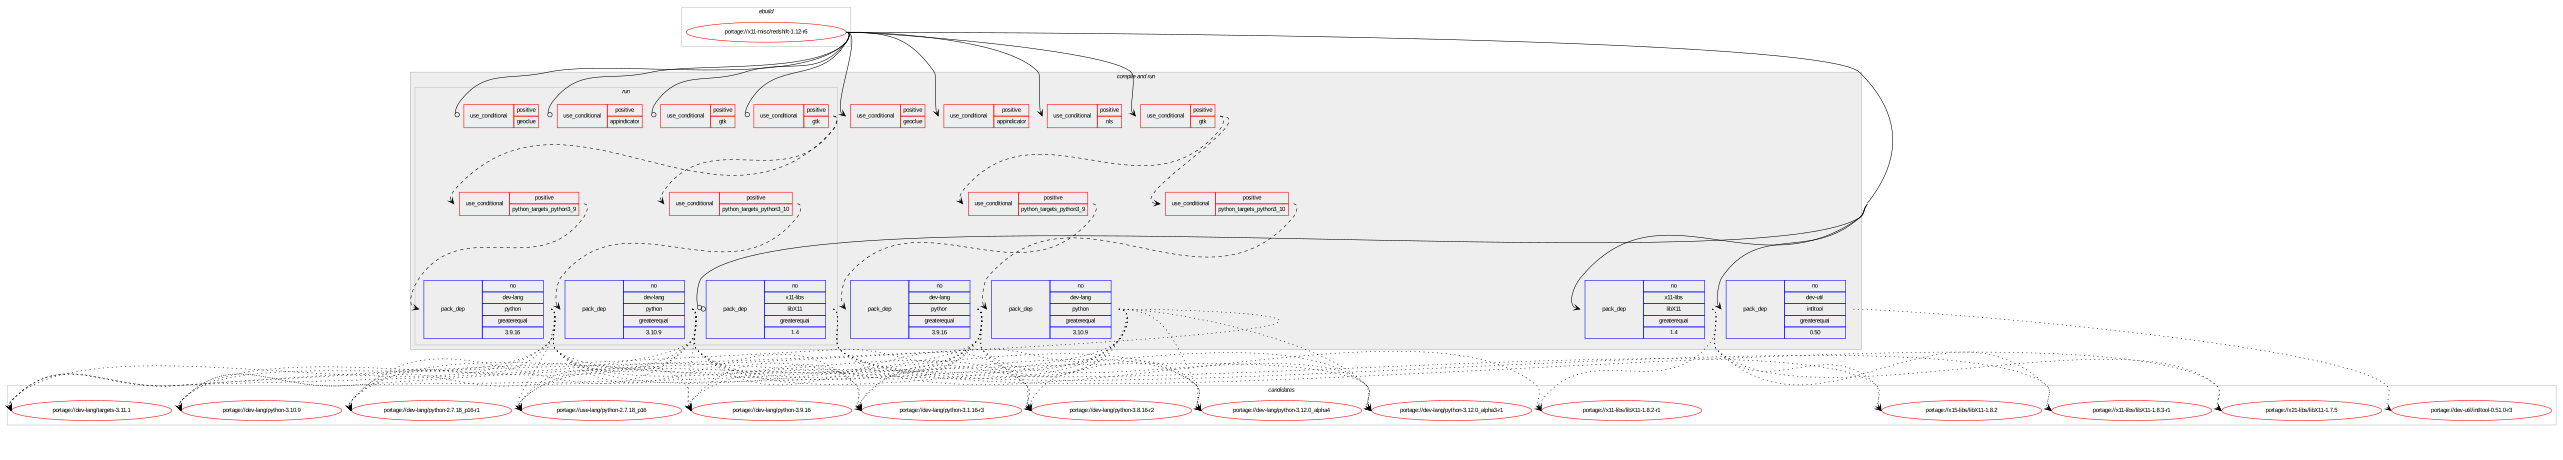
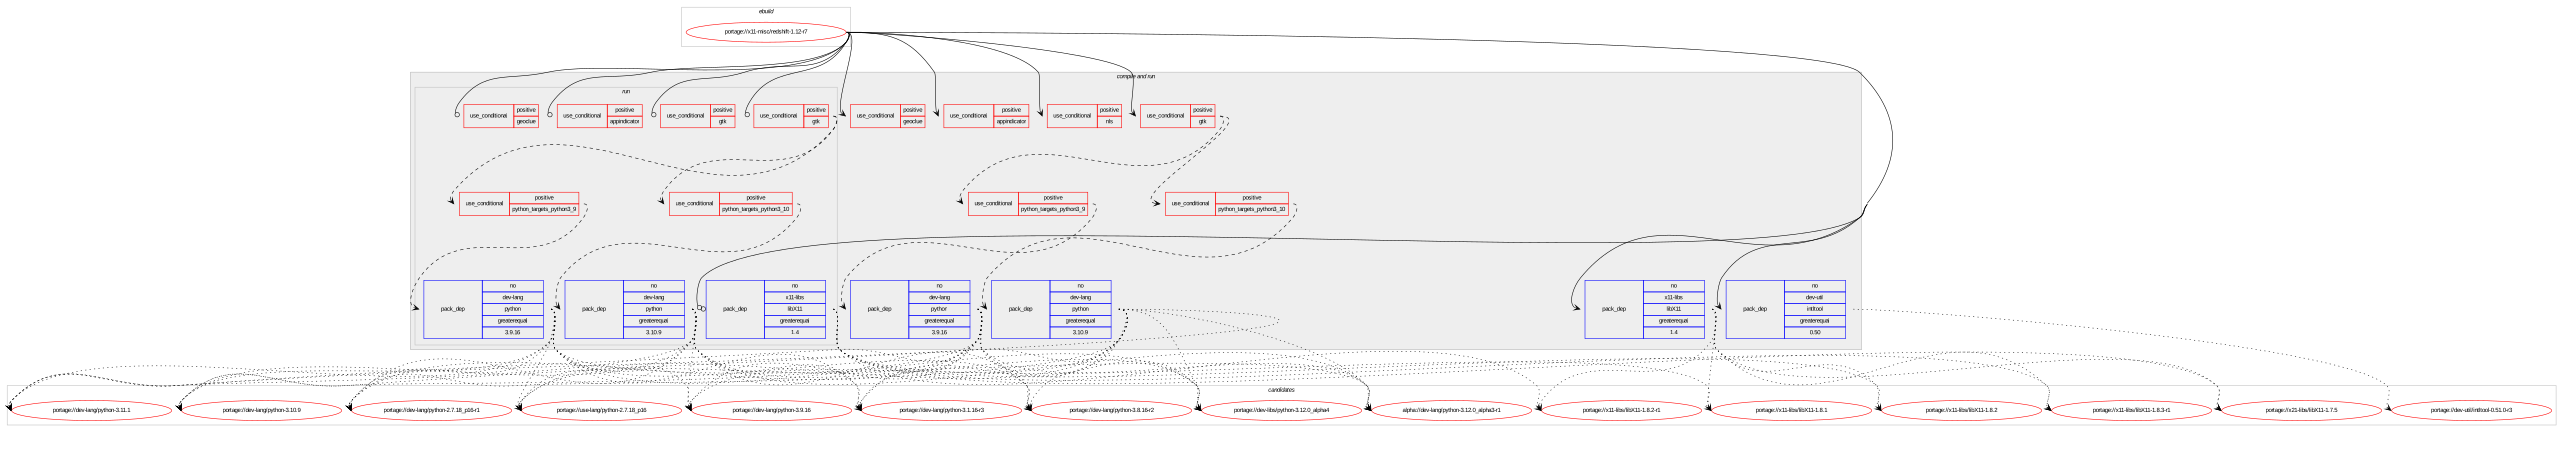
(766, 32) -> (766, 32)
(92, 411) -> (92, 411)
(1282, 411) -> (1282, 411)
(1452, 411) -> (1452, 411)
none -> (1792, 411)
(1962, 411) -> (1962, 411)
